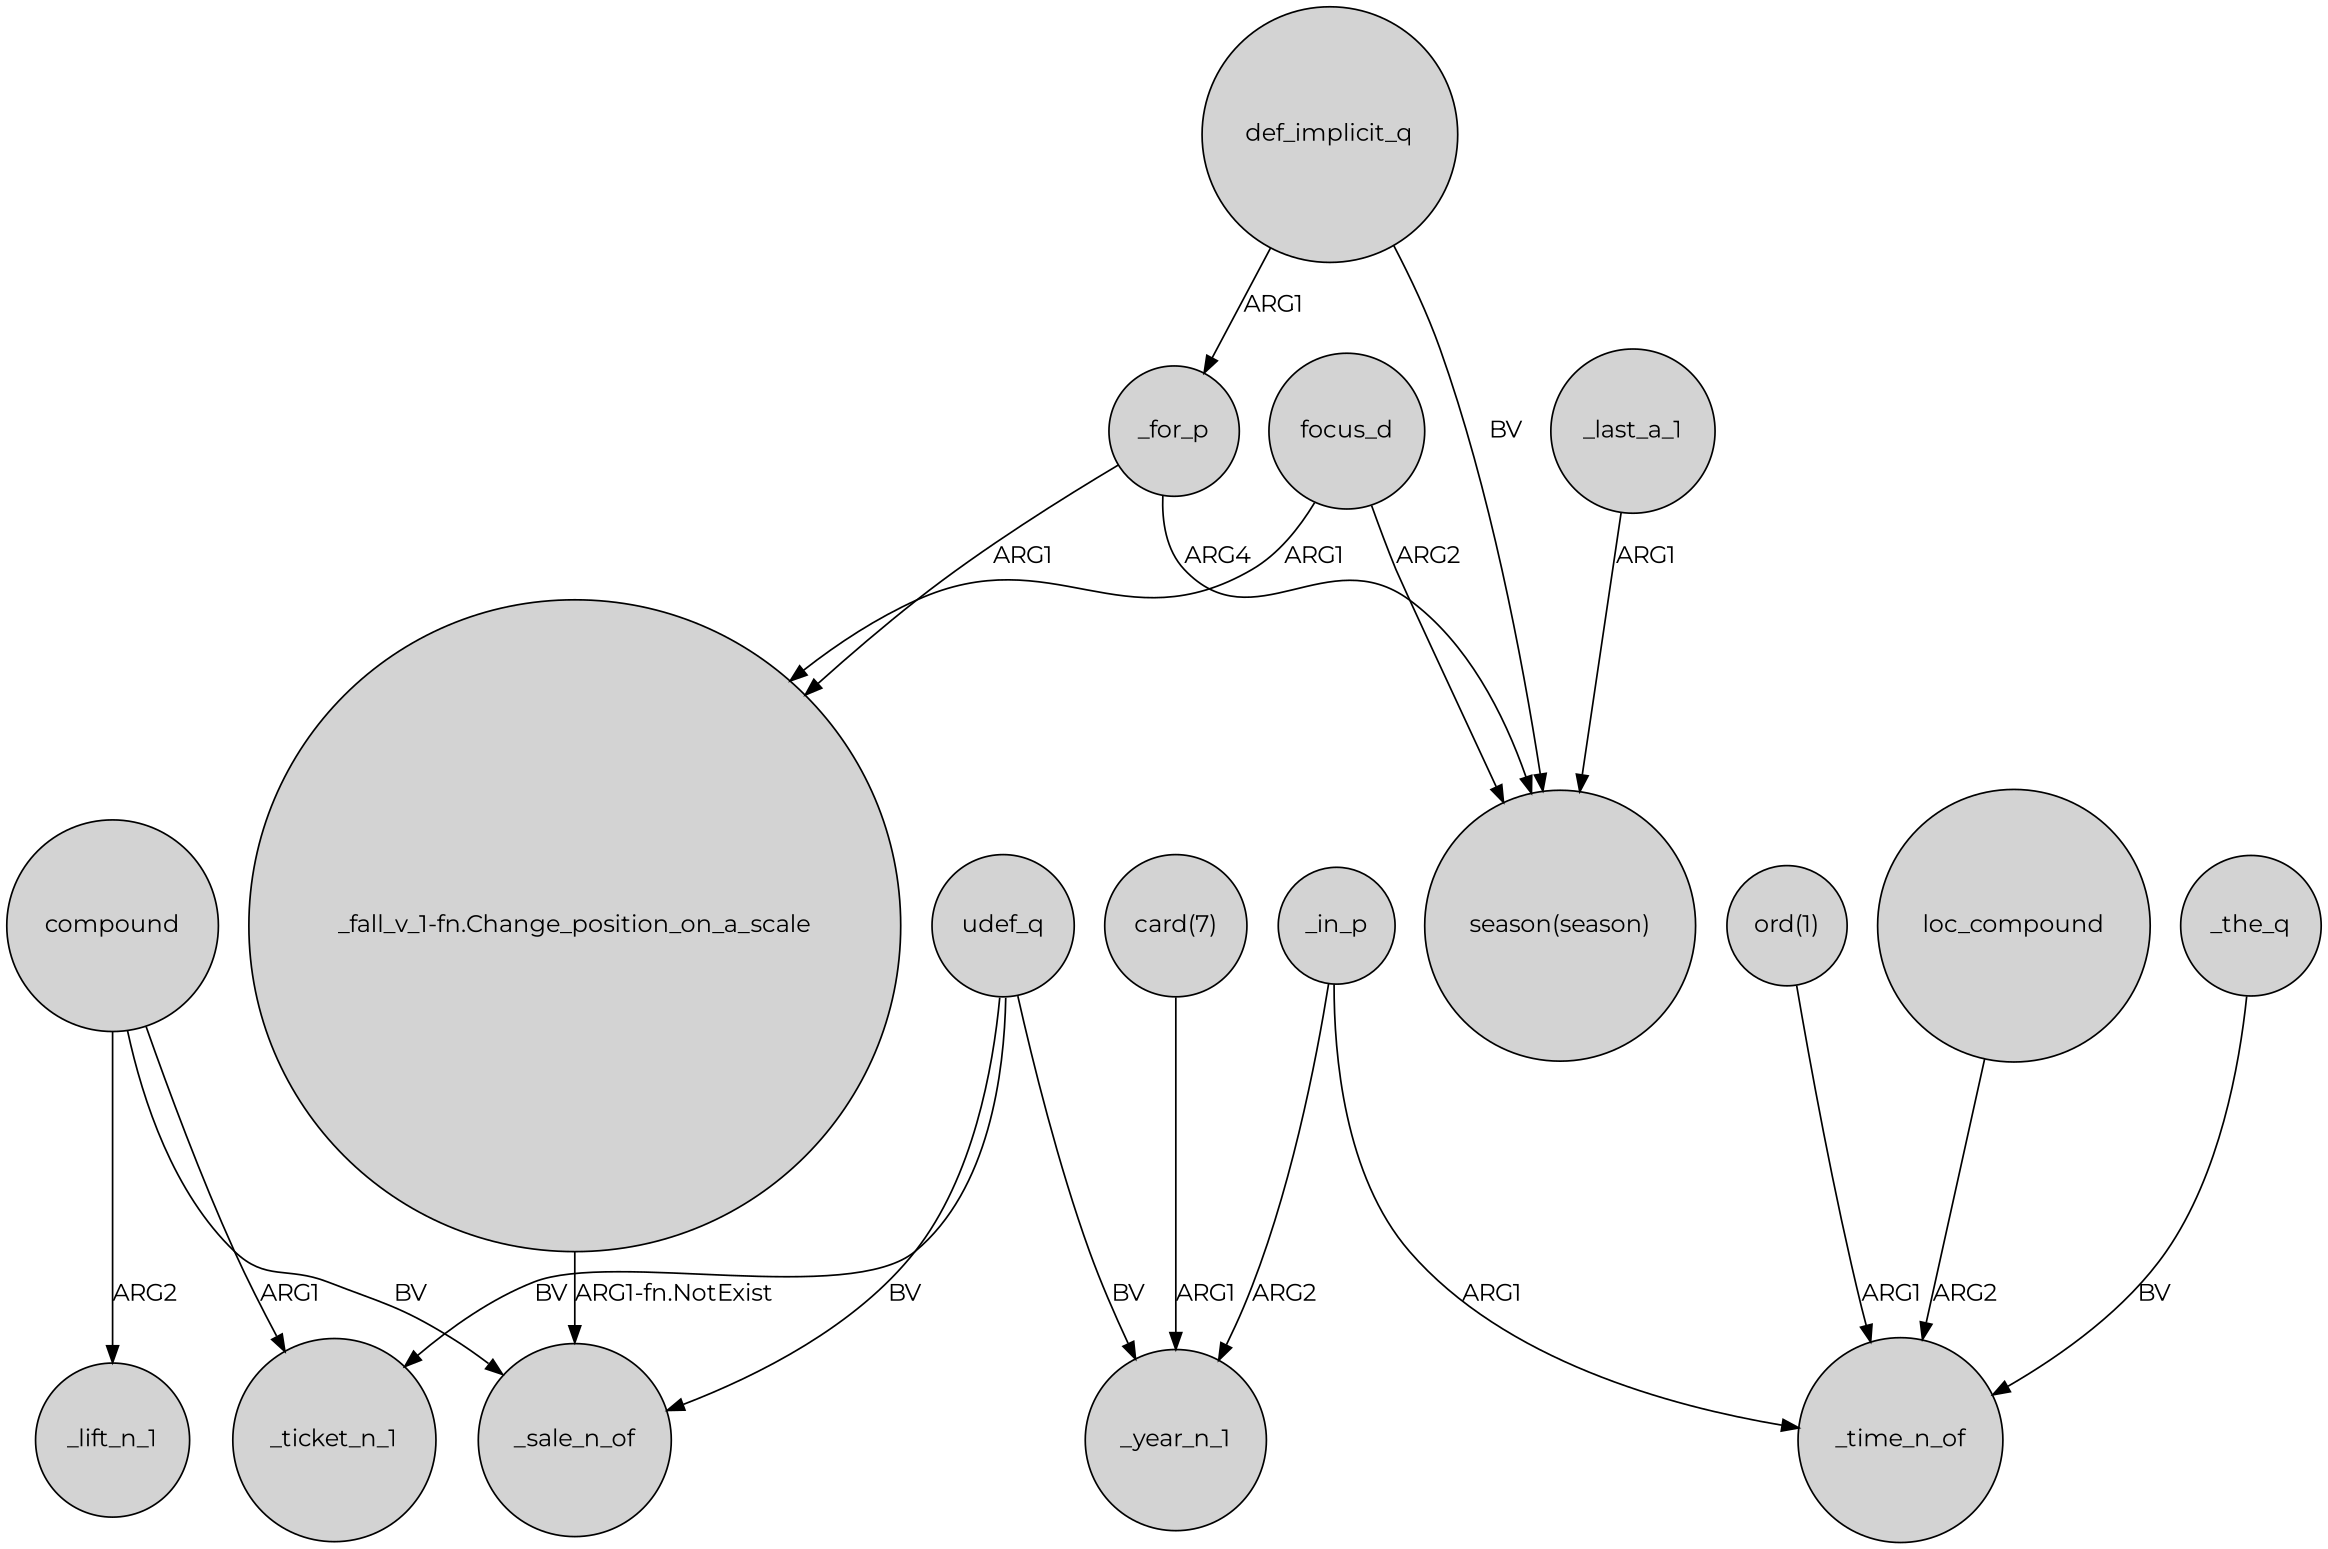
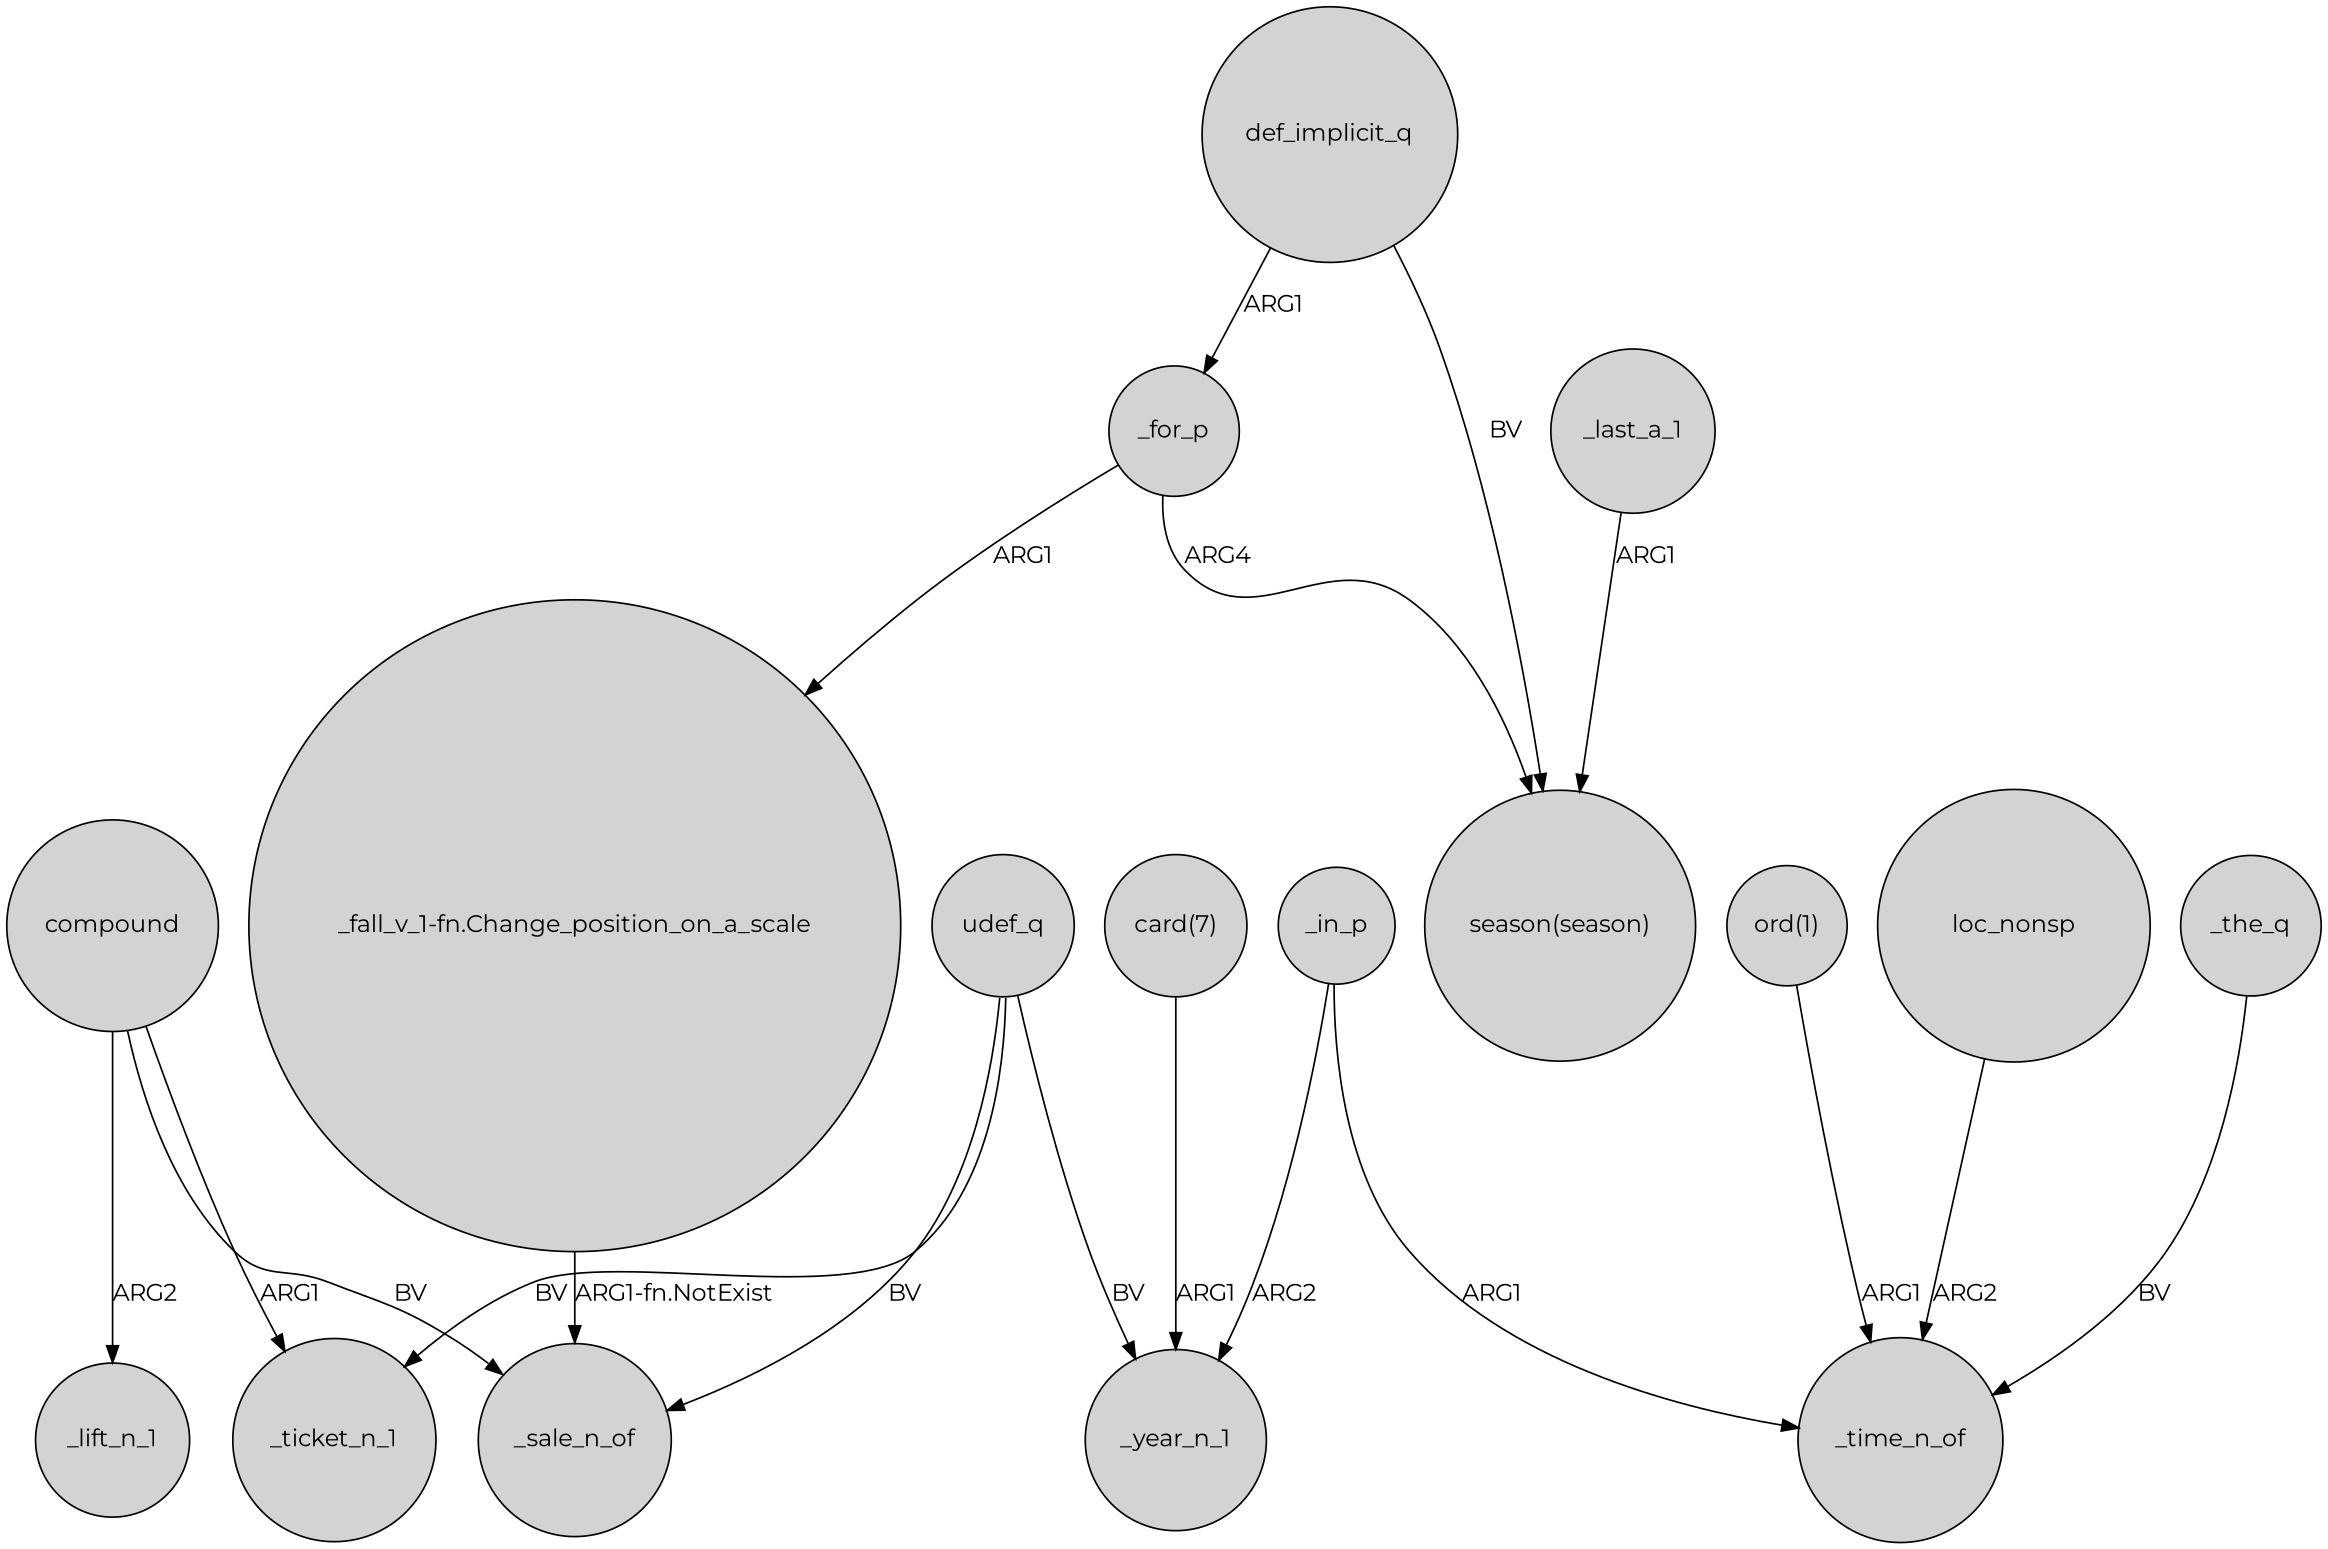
(1347, 431) -> none
(2014, 926) -> (2014, 926)
